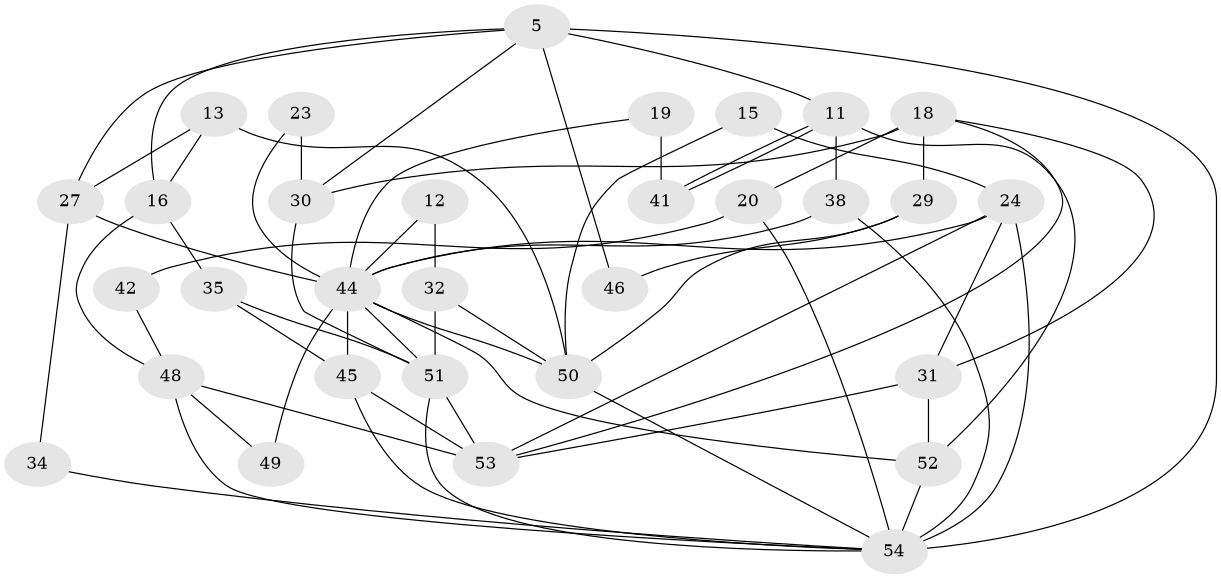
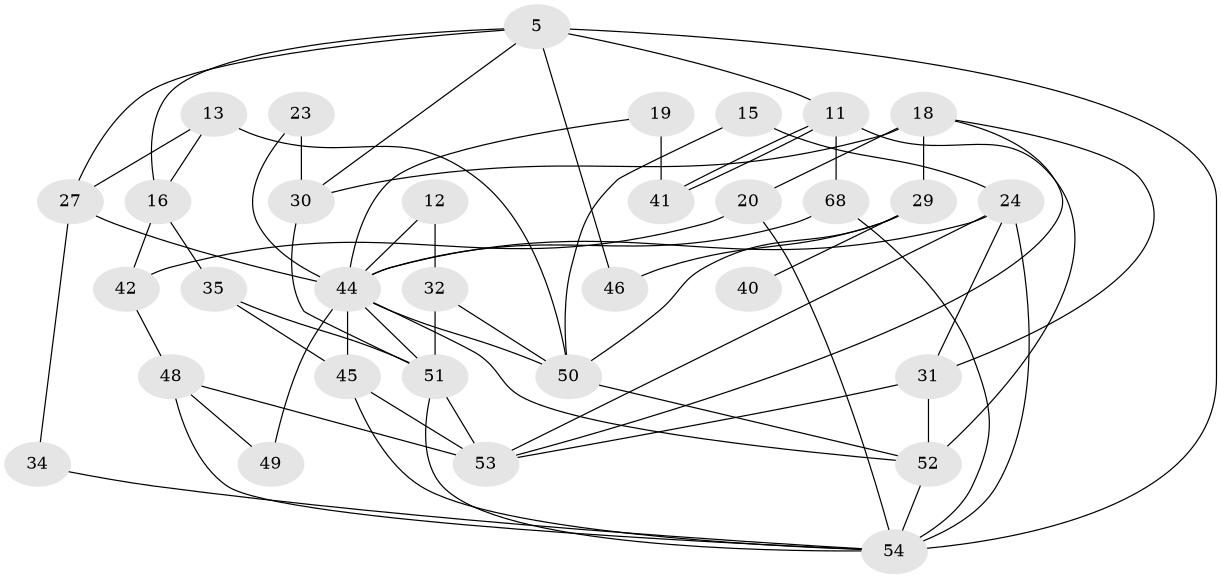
(836, 202) -> (836, 202)
none -> (749, 289)
(77, 294) -> (142, 245)
(732, 464) -> (756, 422)
